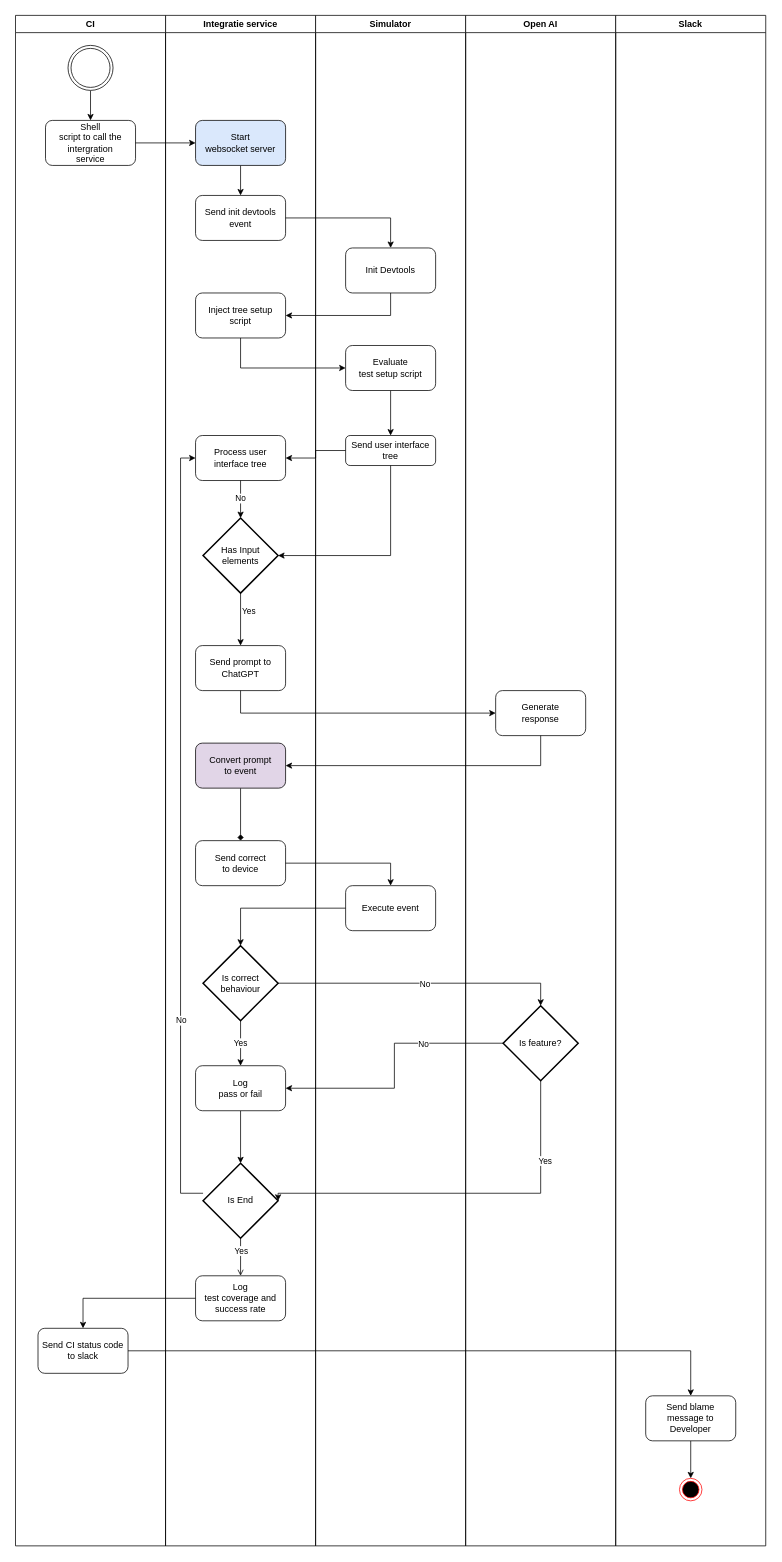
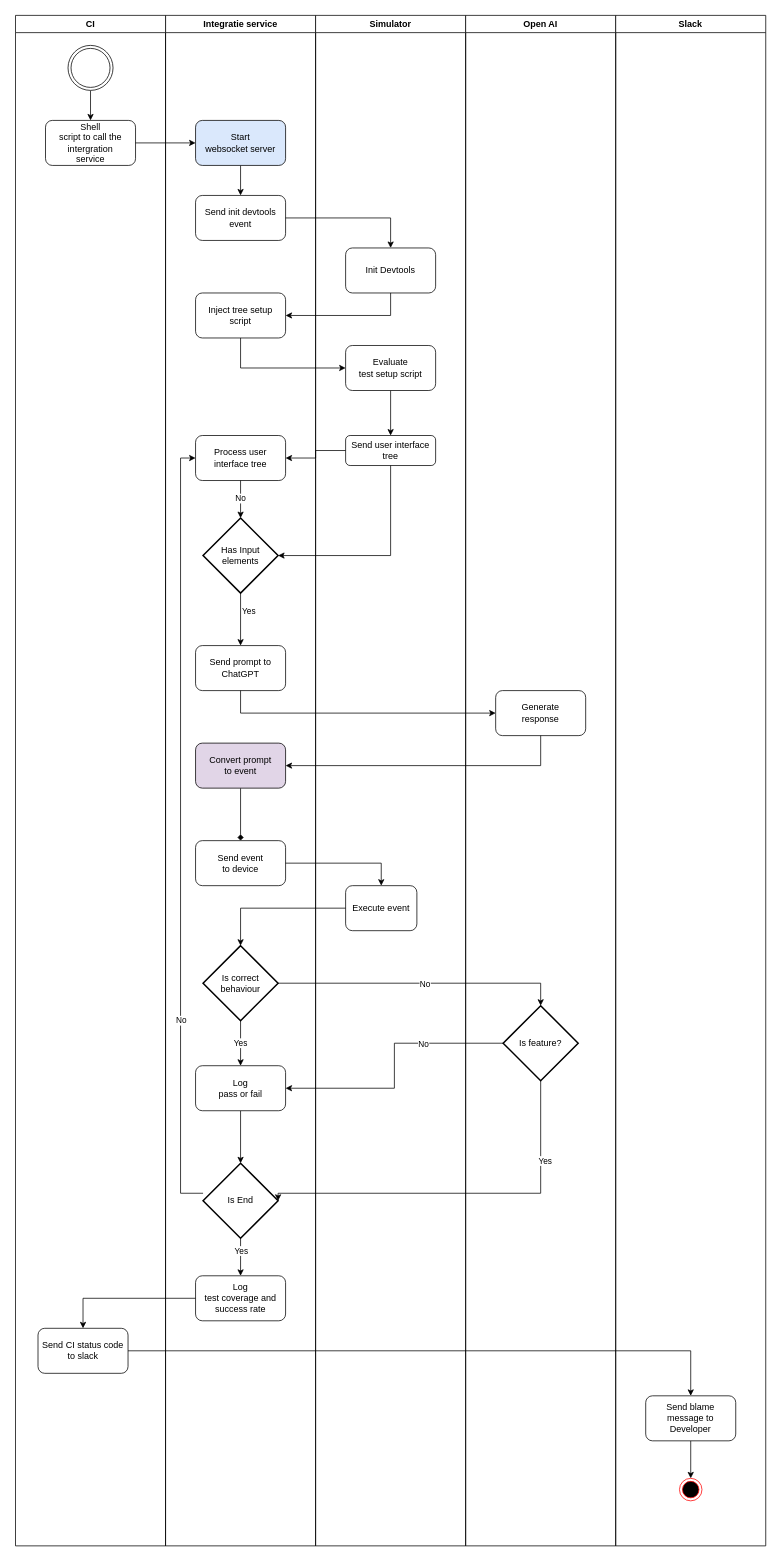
(240, 863) -> (240, 863)
(390, 908) -> (381, 908)
(240, 1270) -> (240, 1269)
